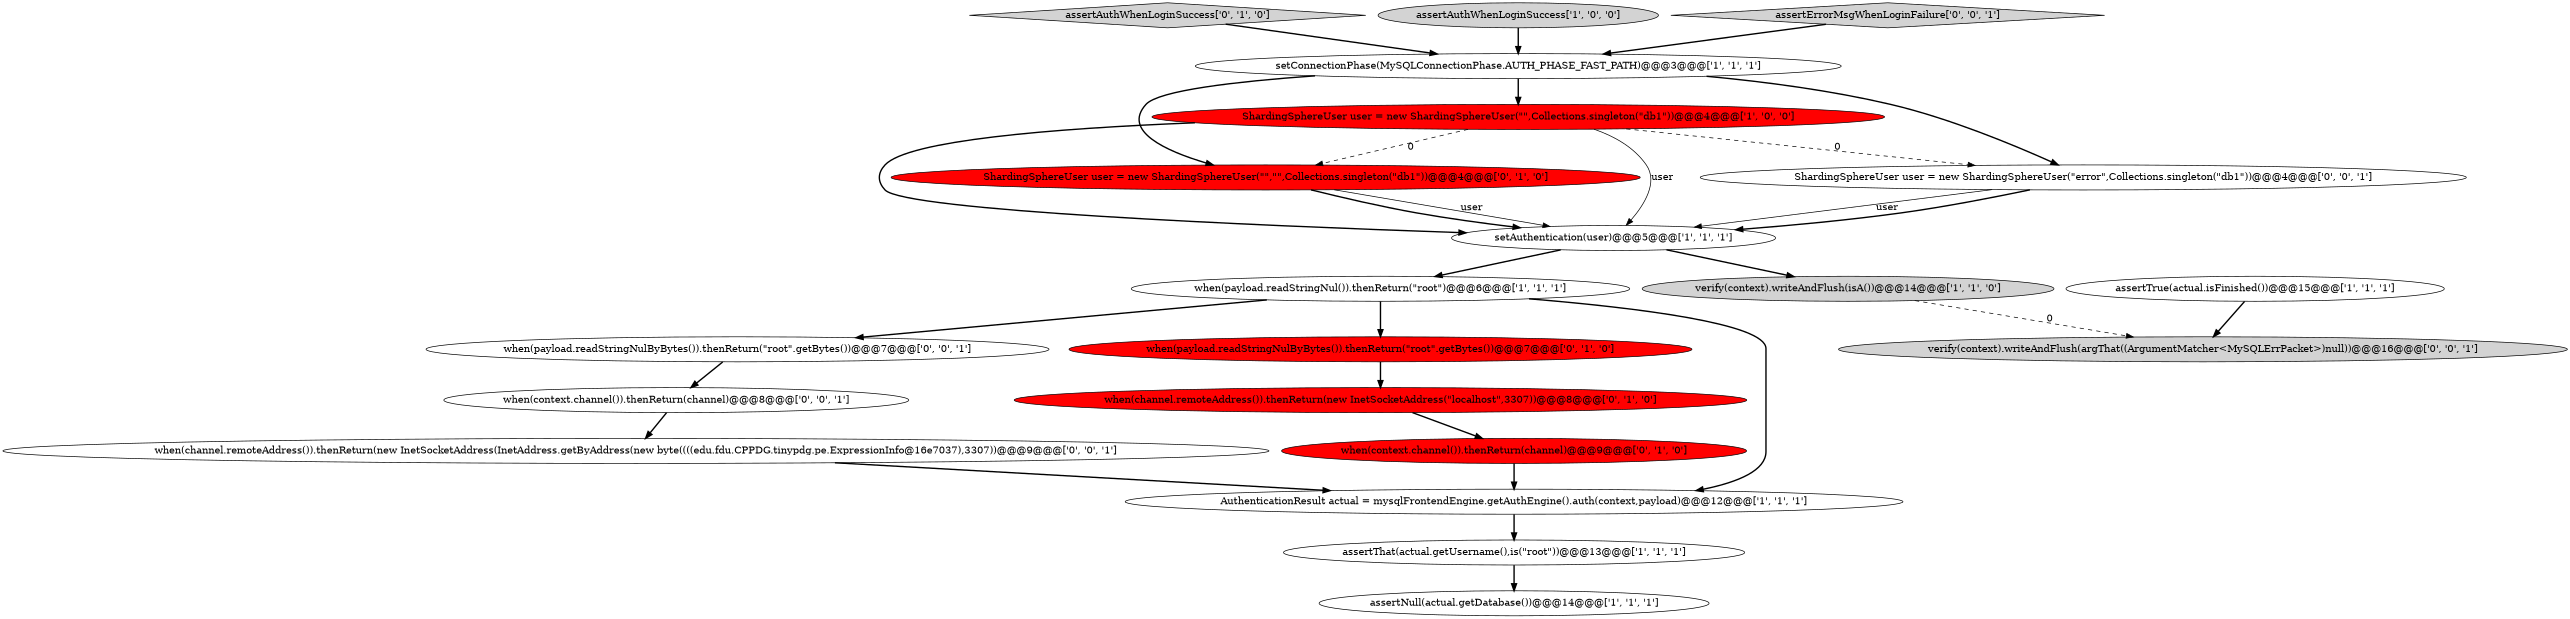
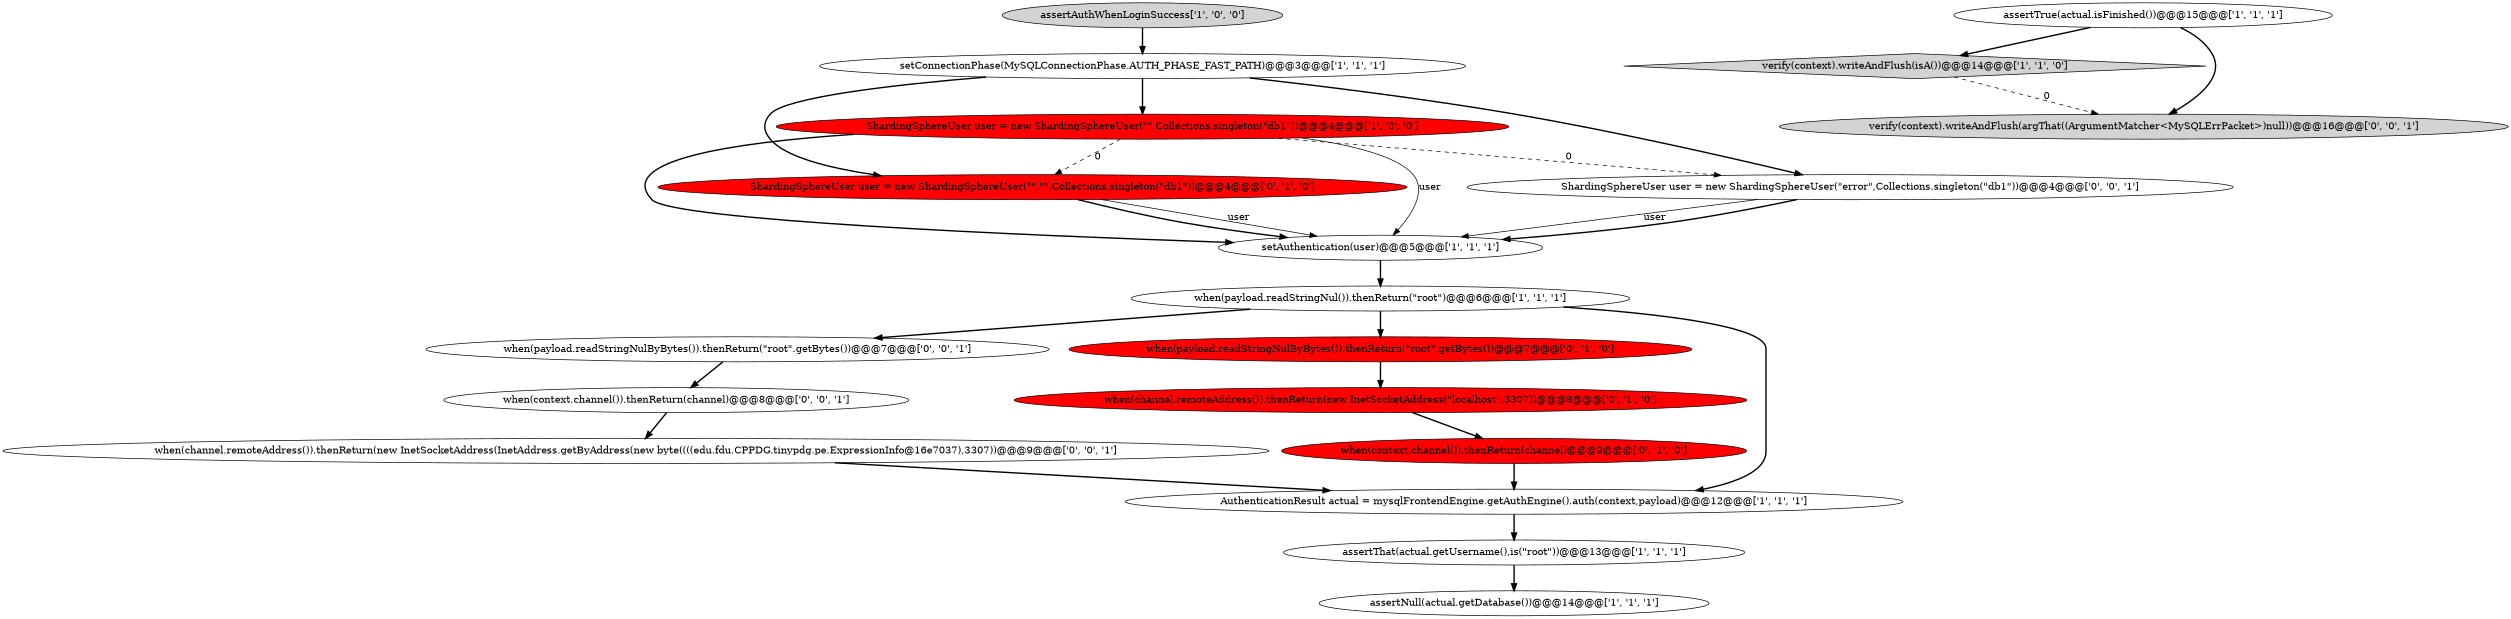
(1168, 15) -> none
(1888, 15) -> none
(1727, 263) -> (2029, 41)
(1848, 289) -> (1915, 66)
